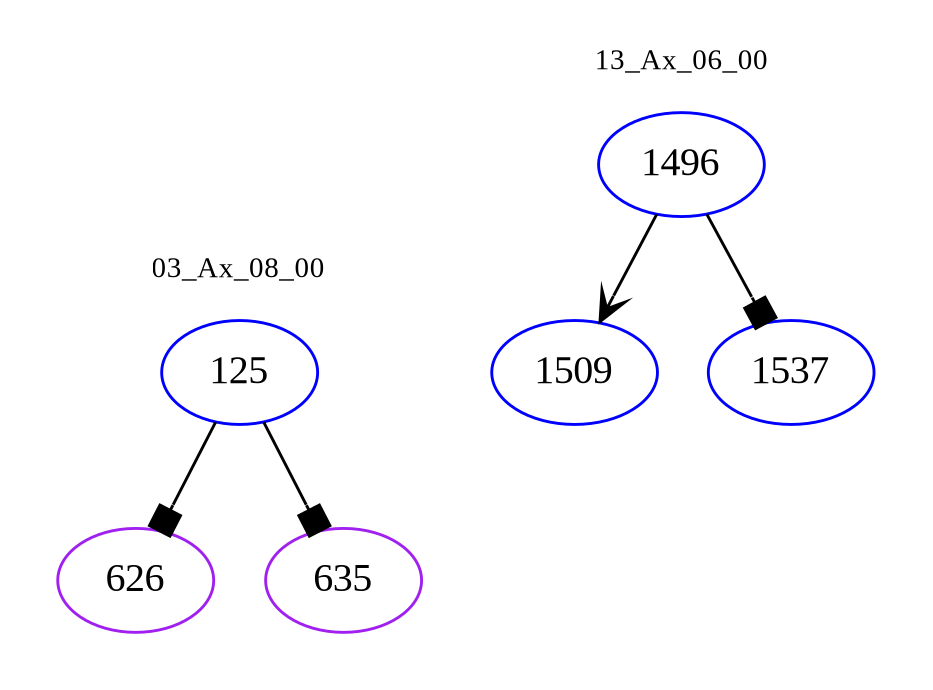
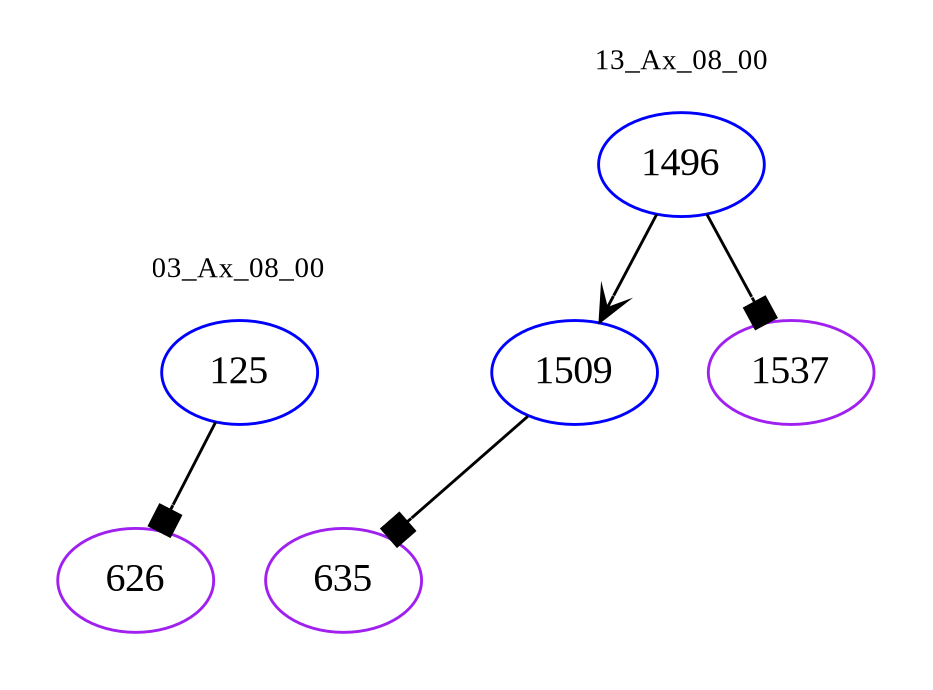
(683, 62) -> (683, 62)
(791, 372) -> (791, 372)
(285, 463) -> (470, 467)
